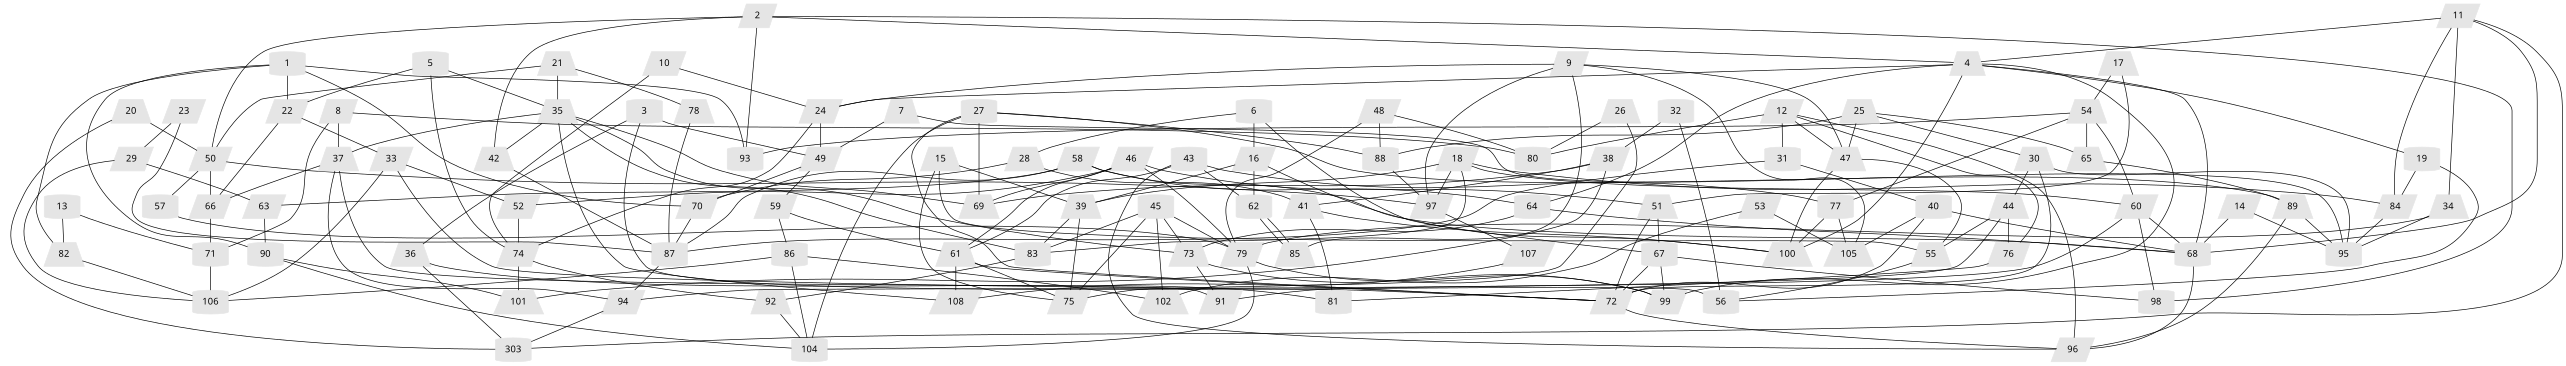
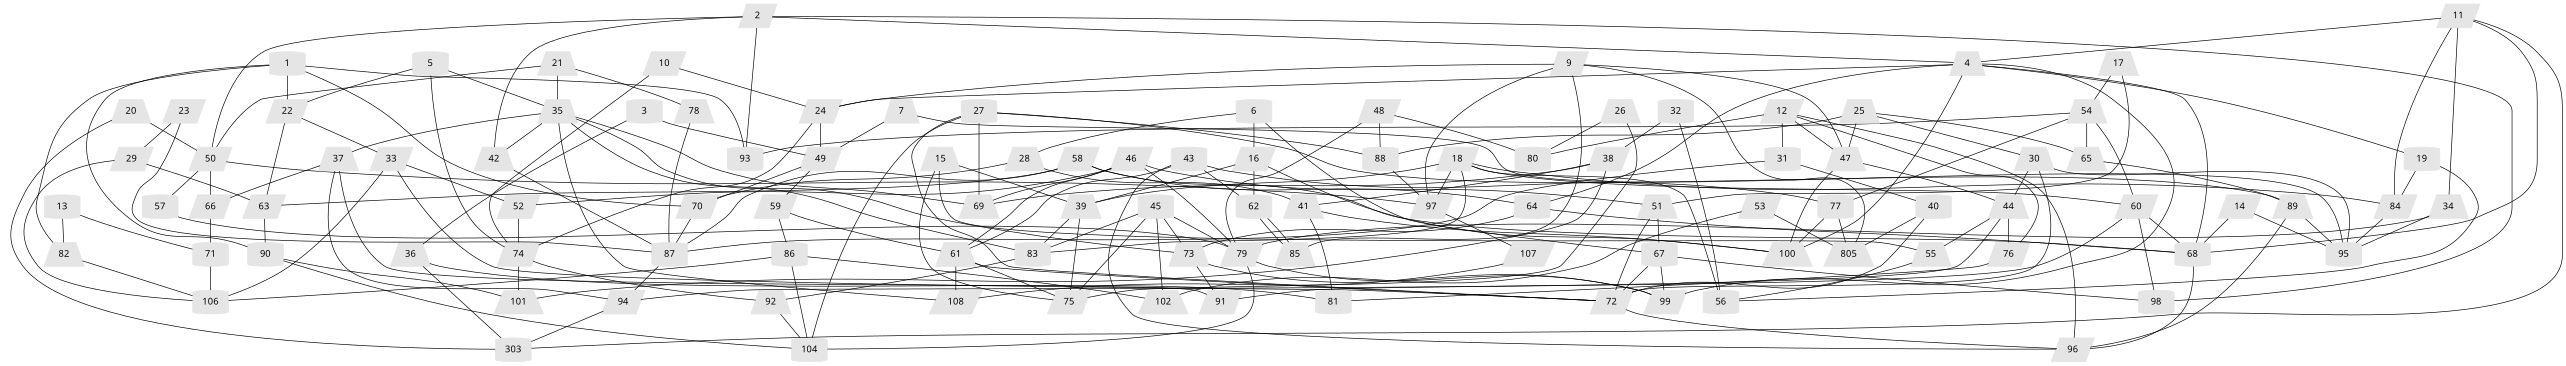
(338, 111) -> none
(249, 159) -> (276, 159)
(1945, 182) -> (1936, 182)
(2057, 232) -> none
(1849, 254) -> (1849, 254)
(1099, 289) -> (1682, 194)
